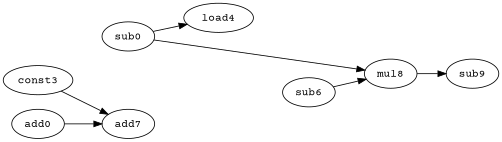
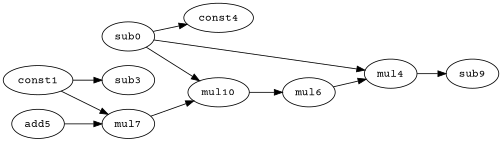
(219, 18) -> (219, 18)
(391, 74) -> (391, 74)
(38, 80) -> (38, 80)
none -> (128, 80)
none -> (219, 92)
(309, 92) -> (309, 92)
(38, 124) -> (38, 124)
(128, 124) -> (128, 124)
